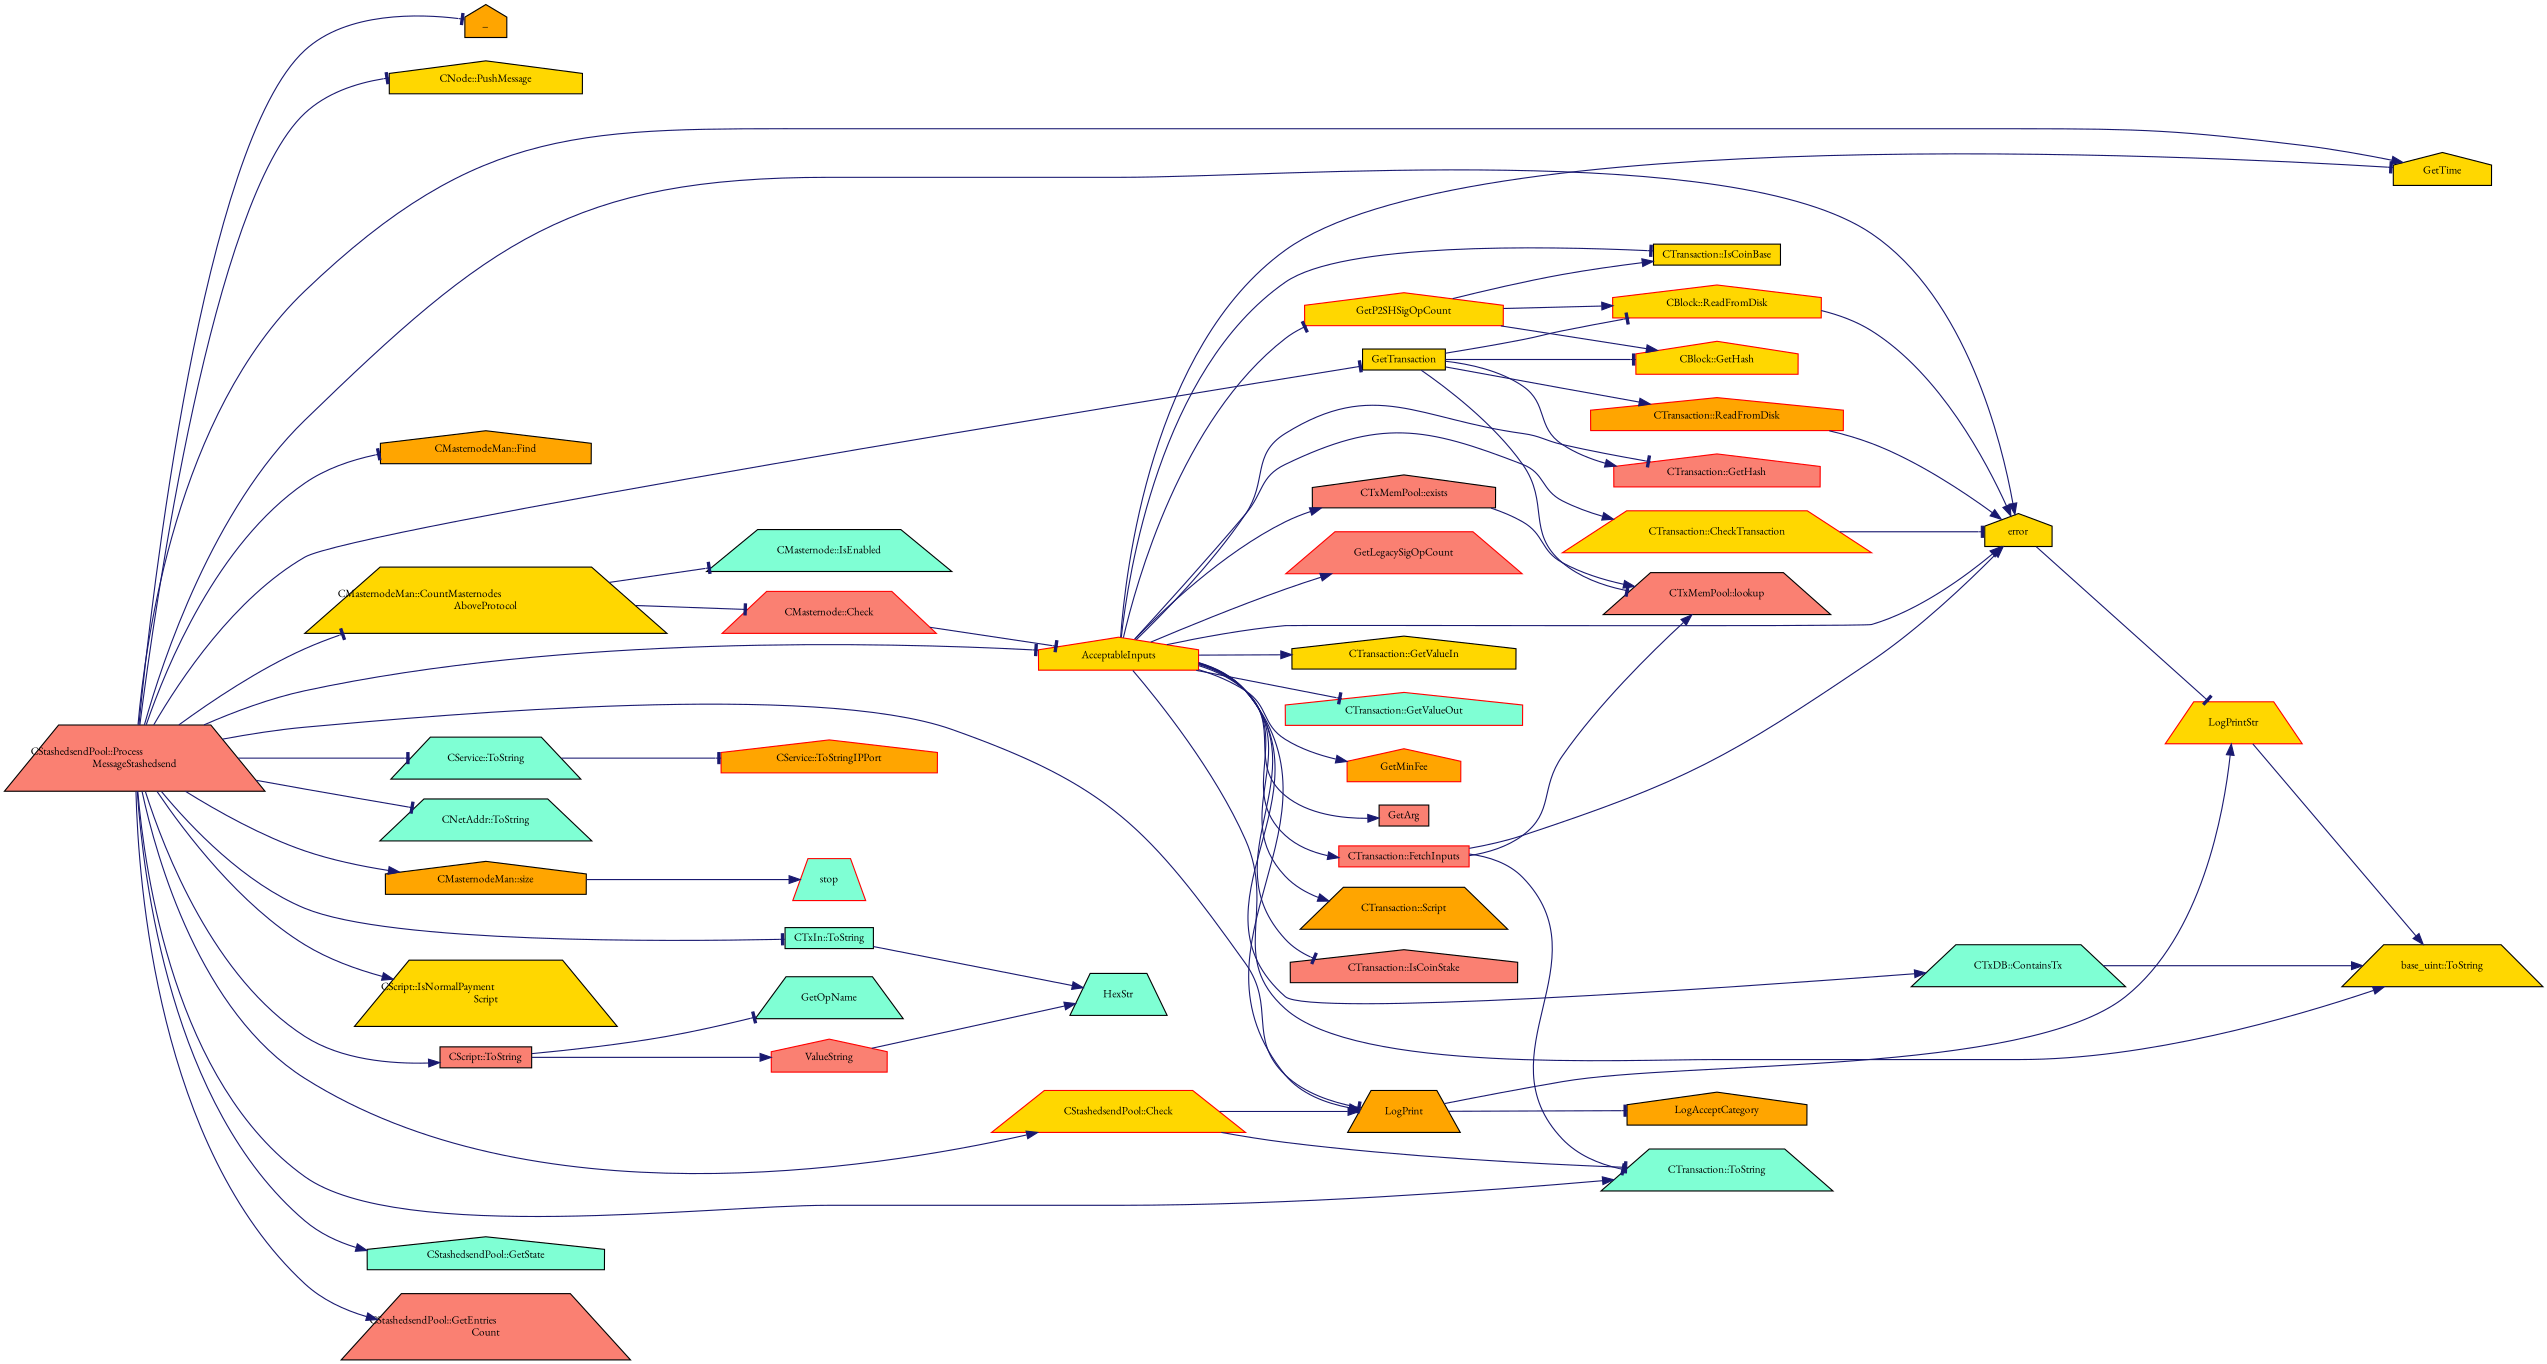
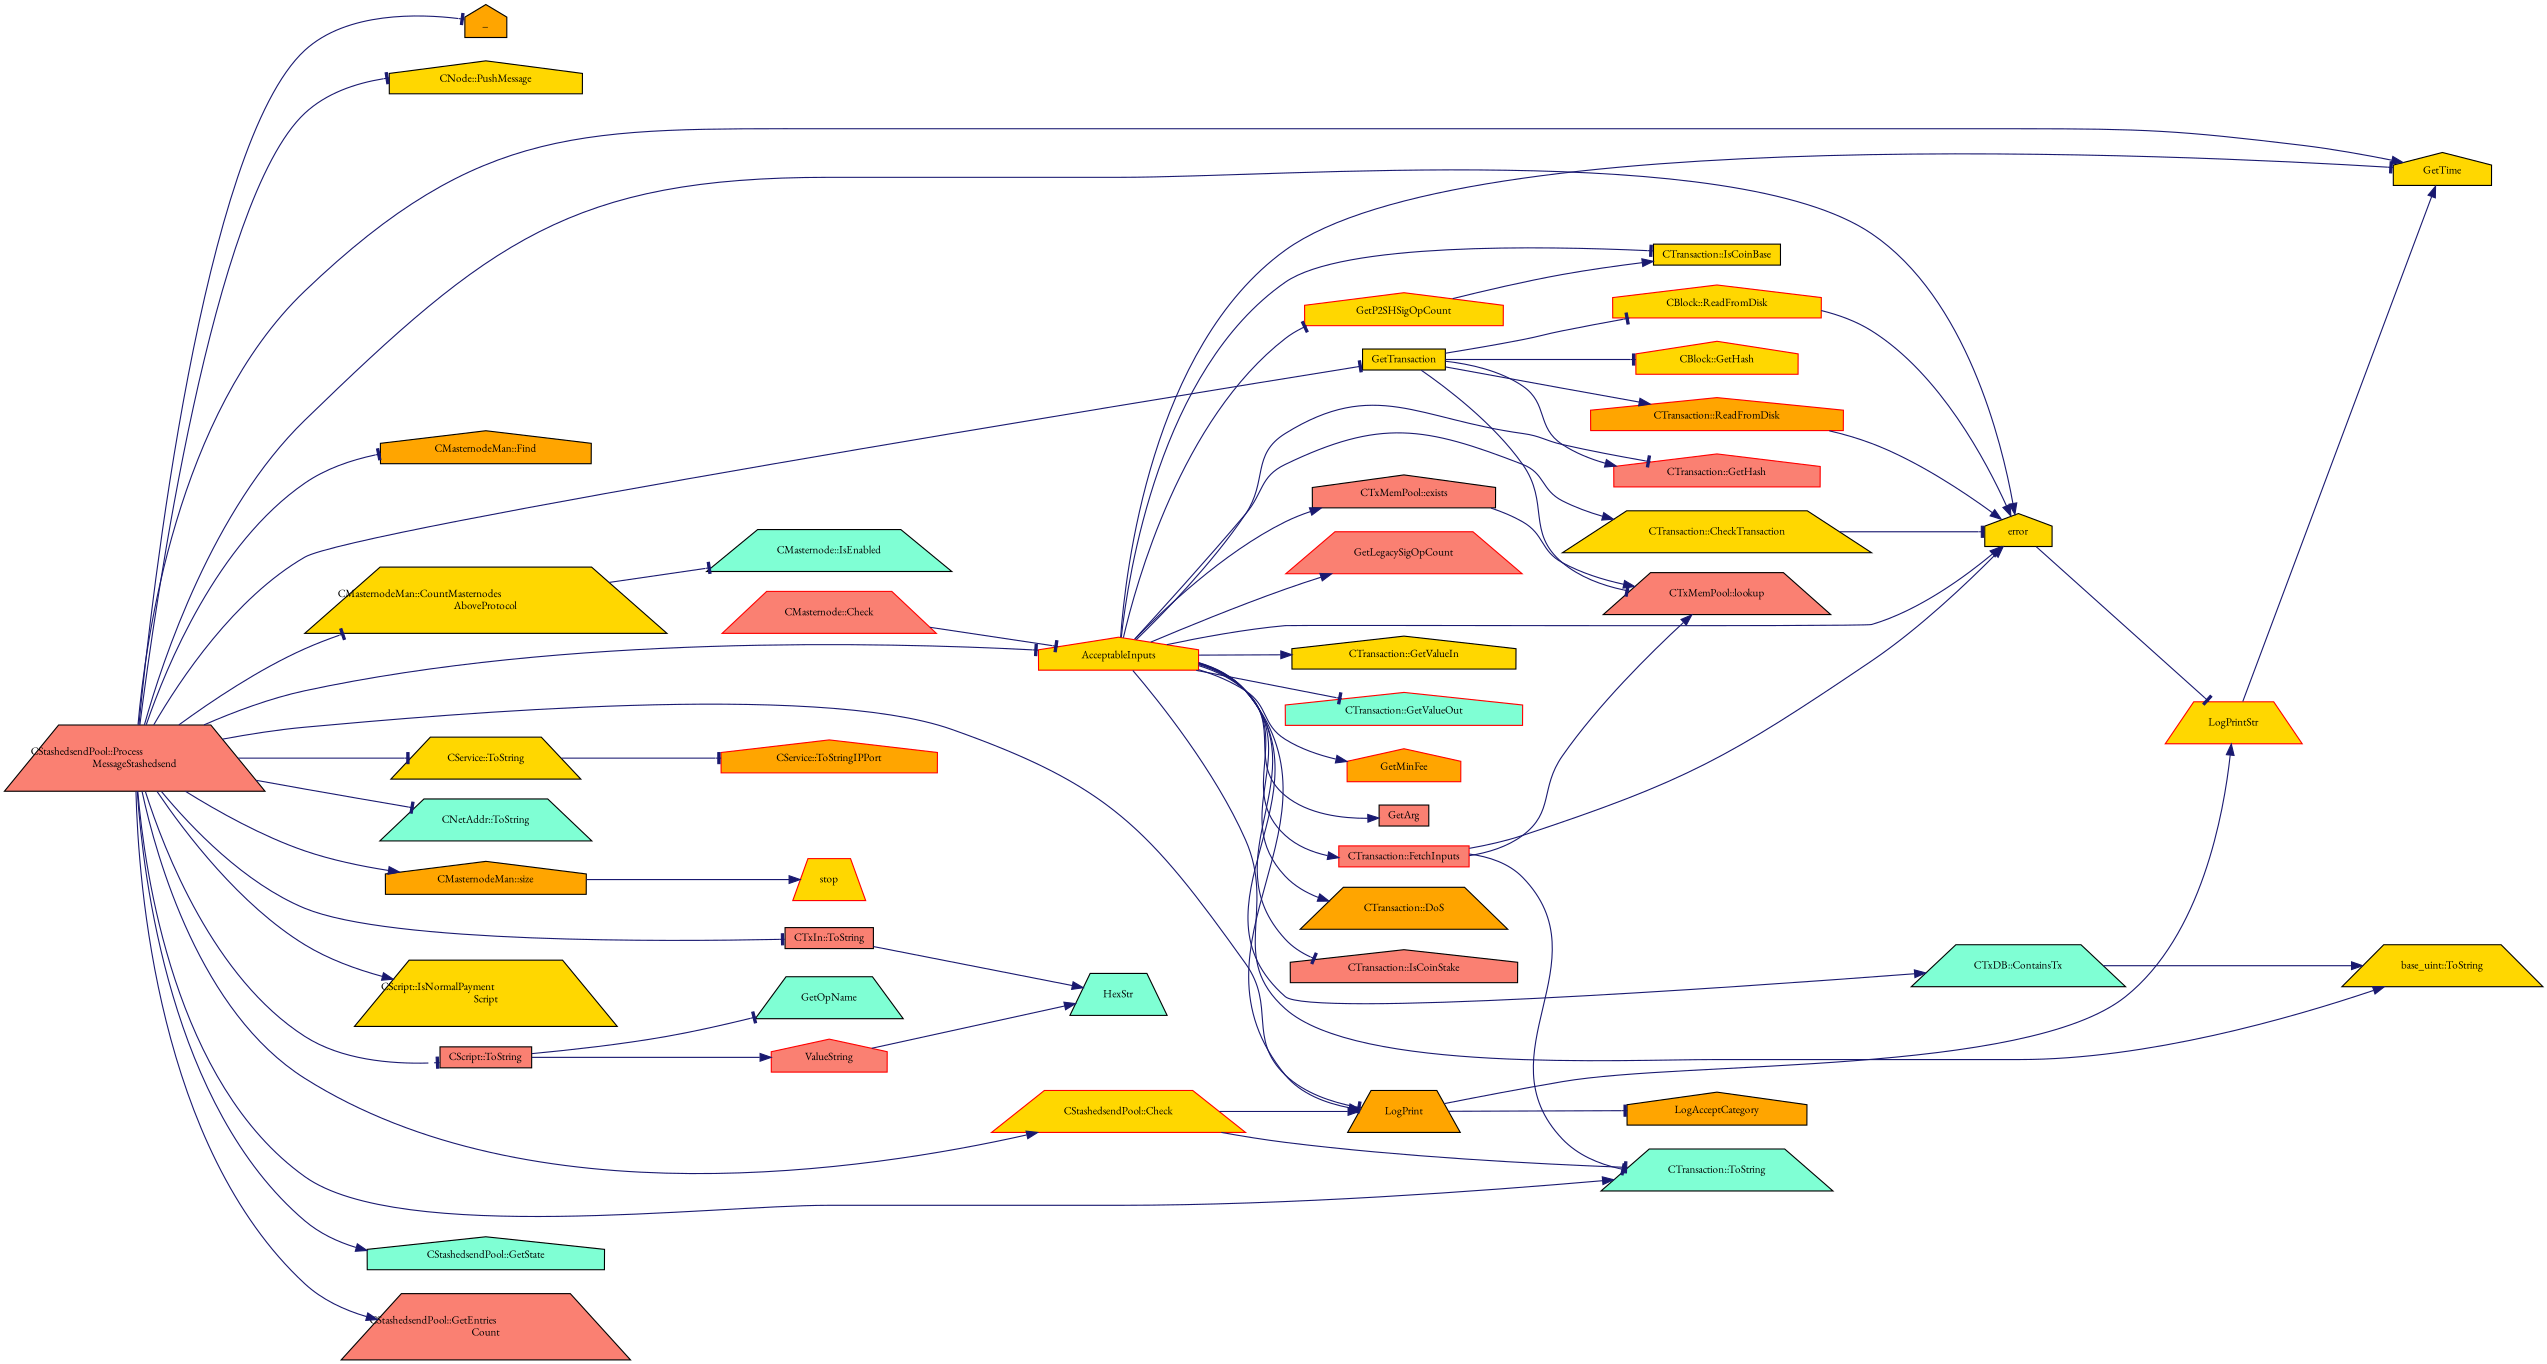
(1553, 307) -> none
(1574, 337) -> none
(1717, 532) -> (1717, 532)
(689, 607) -> none
(486, 758) -> (486, 758)
(2334, 840) -> (2337, 449)
(829, 880) -> (829, 880)
(1404, 908) -> (1404, 908)
(829, 938) -> (829, 938)
(242, 980) -> (242, 980)
